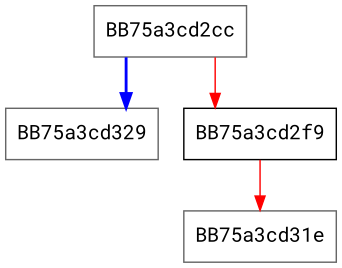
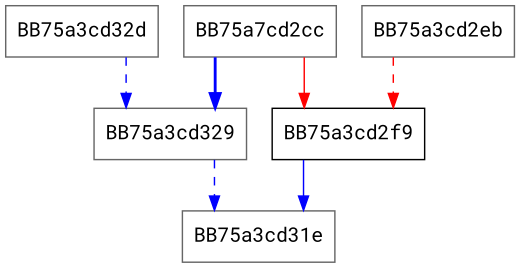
none -> (82, 31)
(170, 31) -> (260, 31)
none -> (438, 31)
none -> (214, 178)
(260, 178) -> (304, 178)
